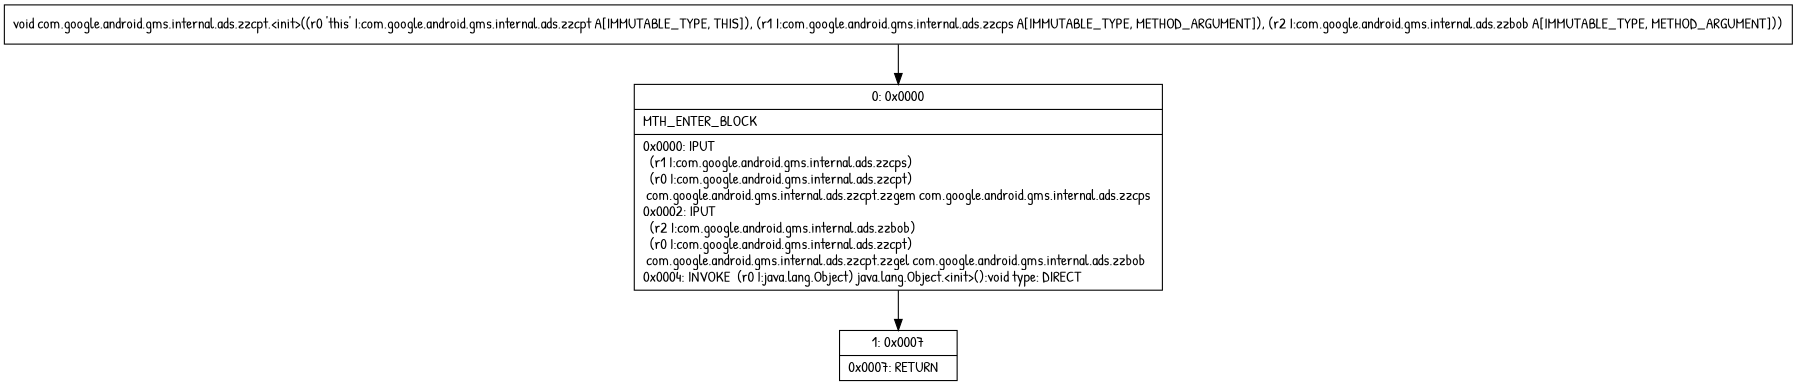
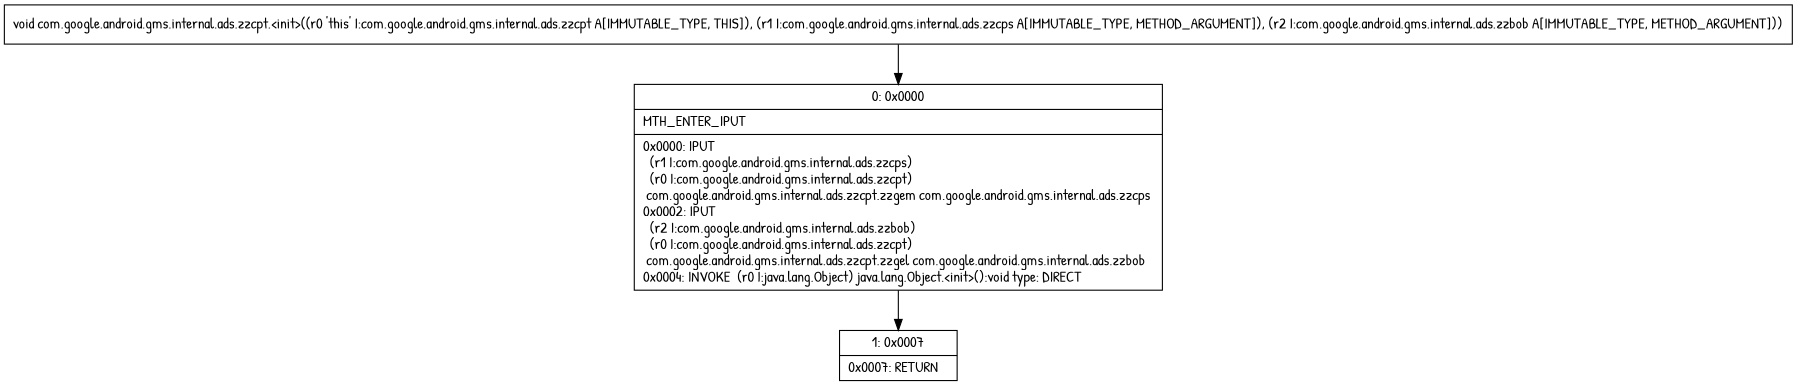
(701, 121) -> (695, 121)
